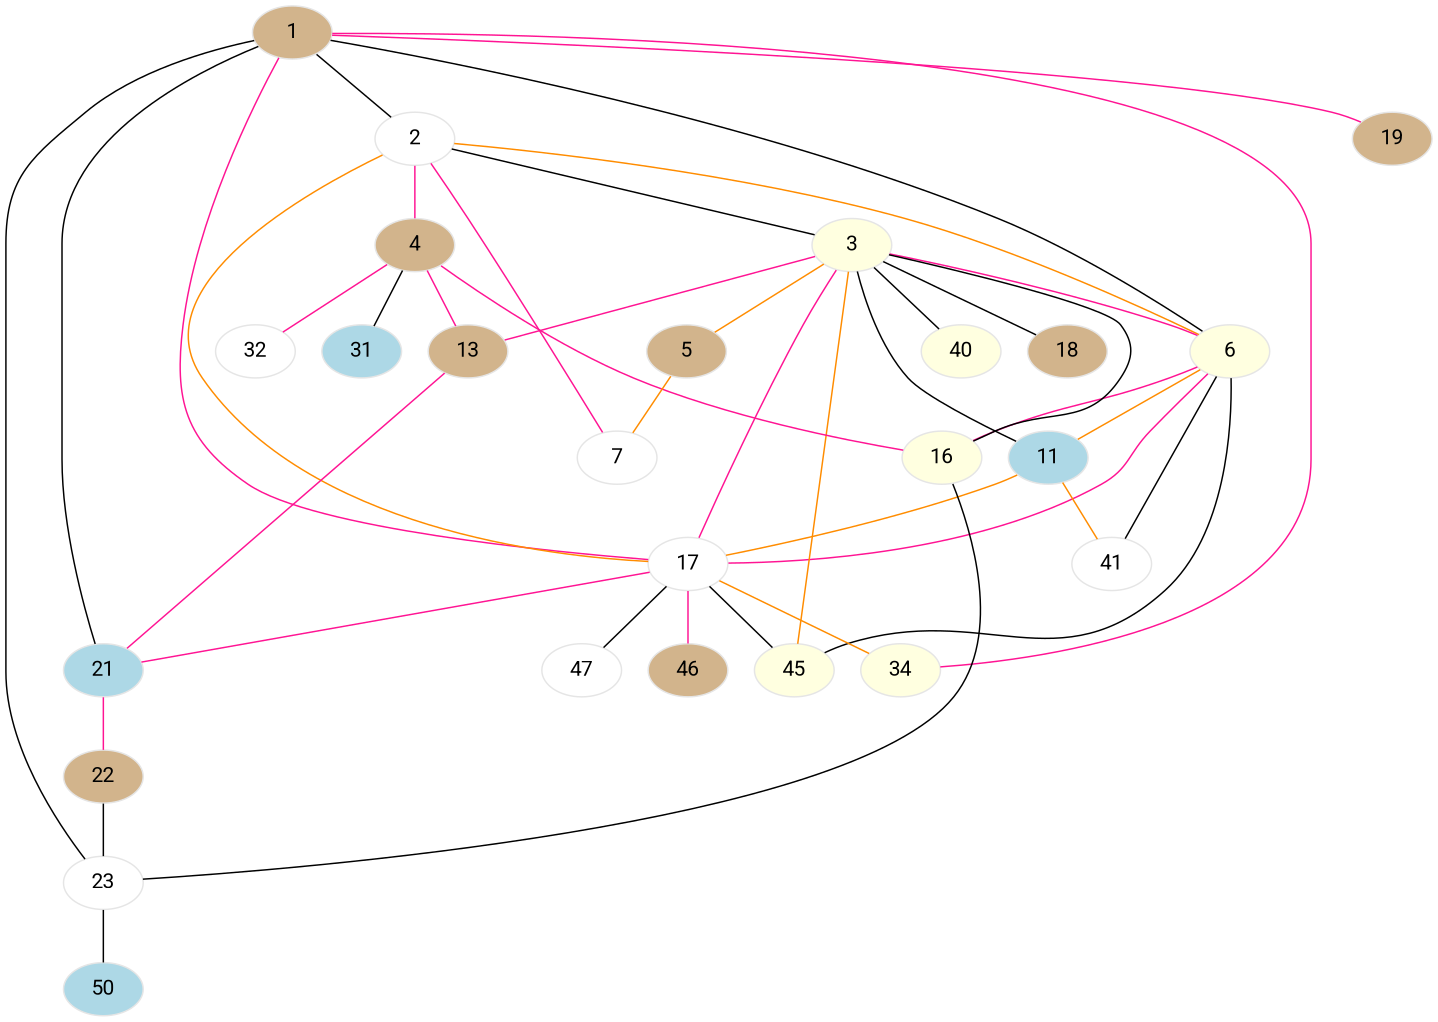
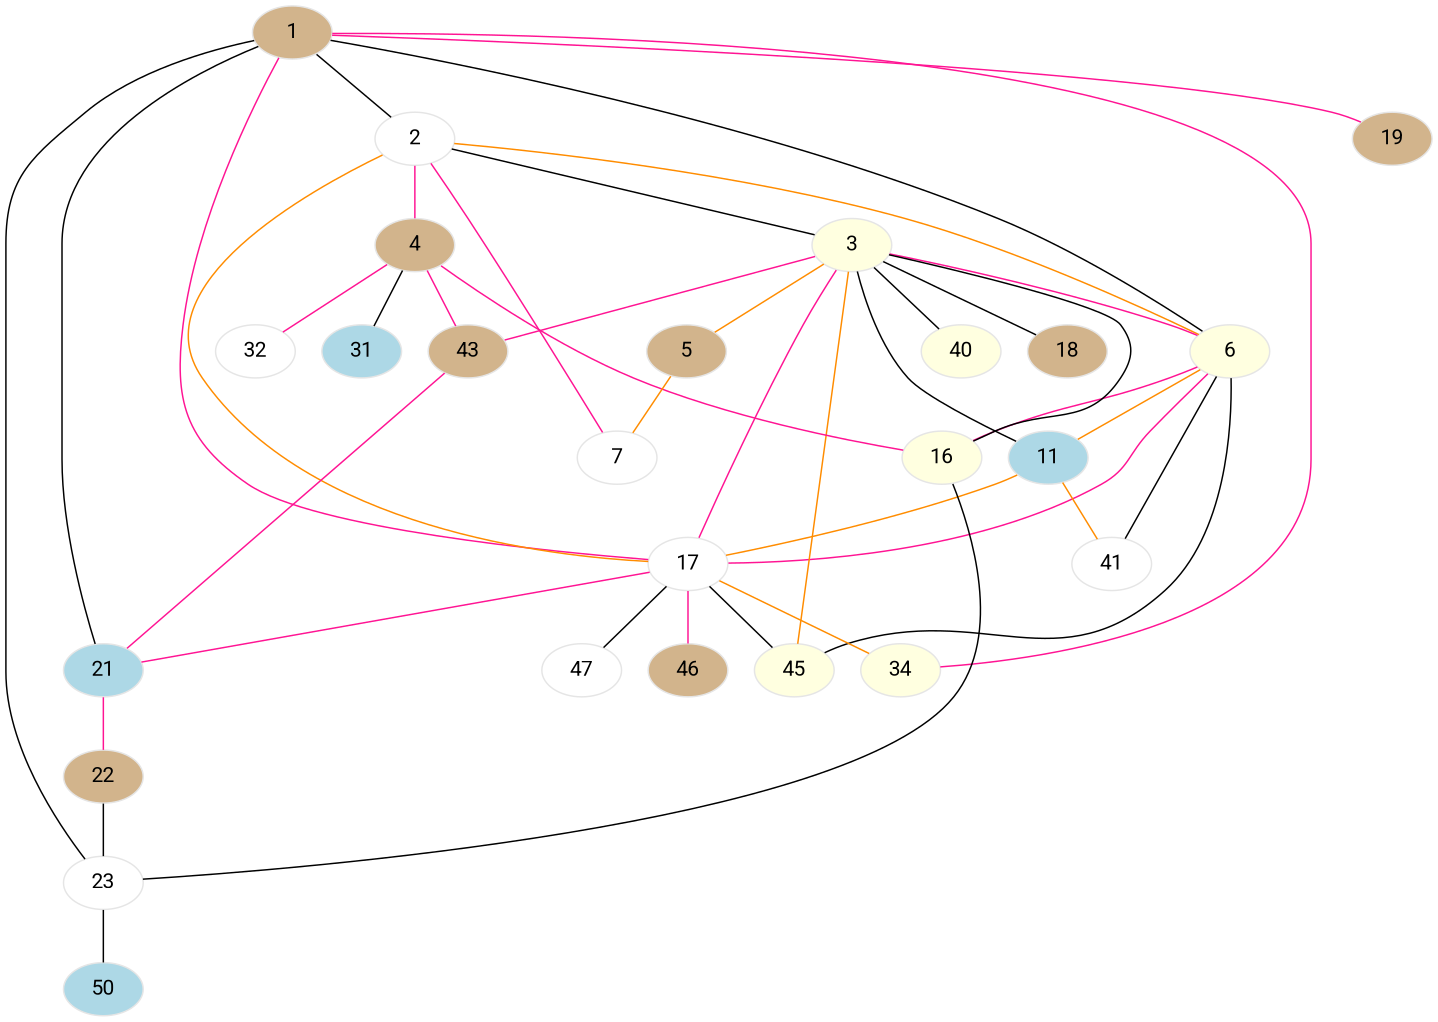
(468, 351) -> (468, 351)
